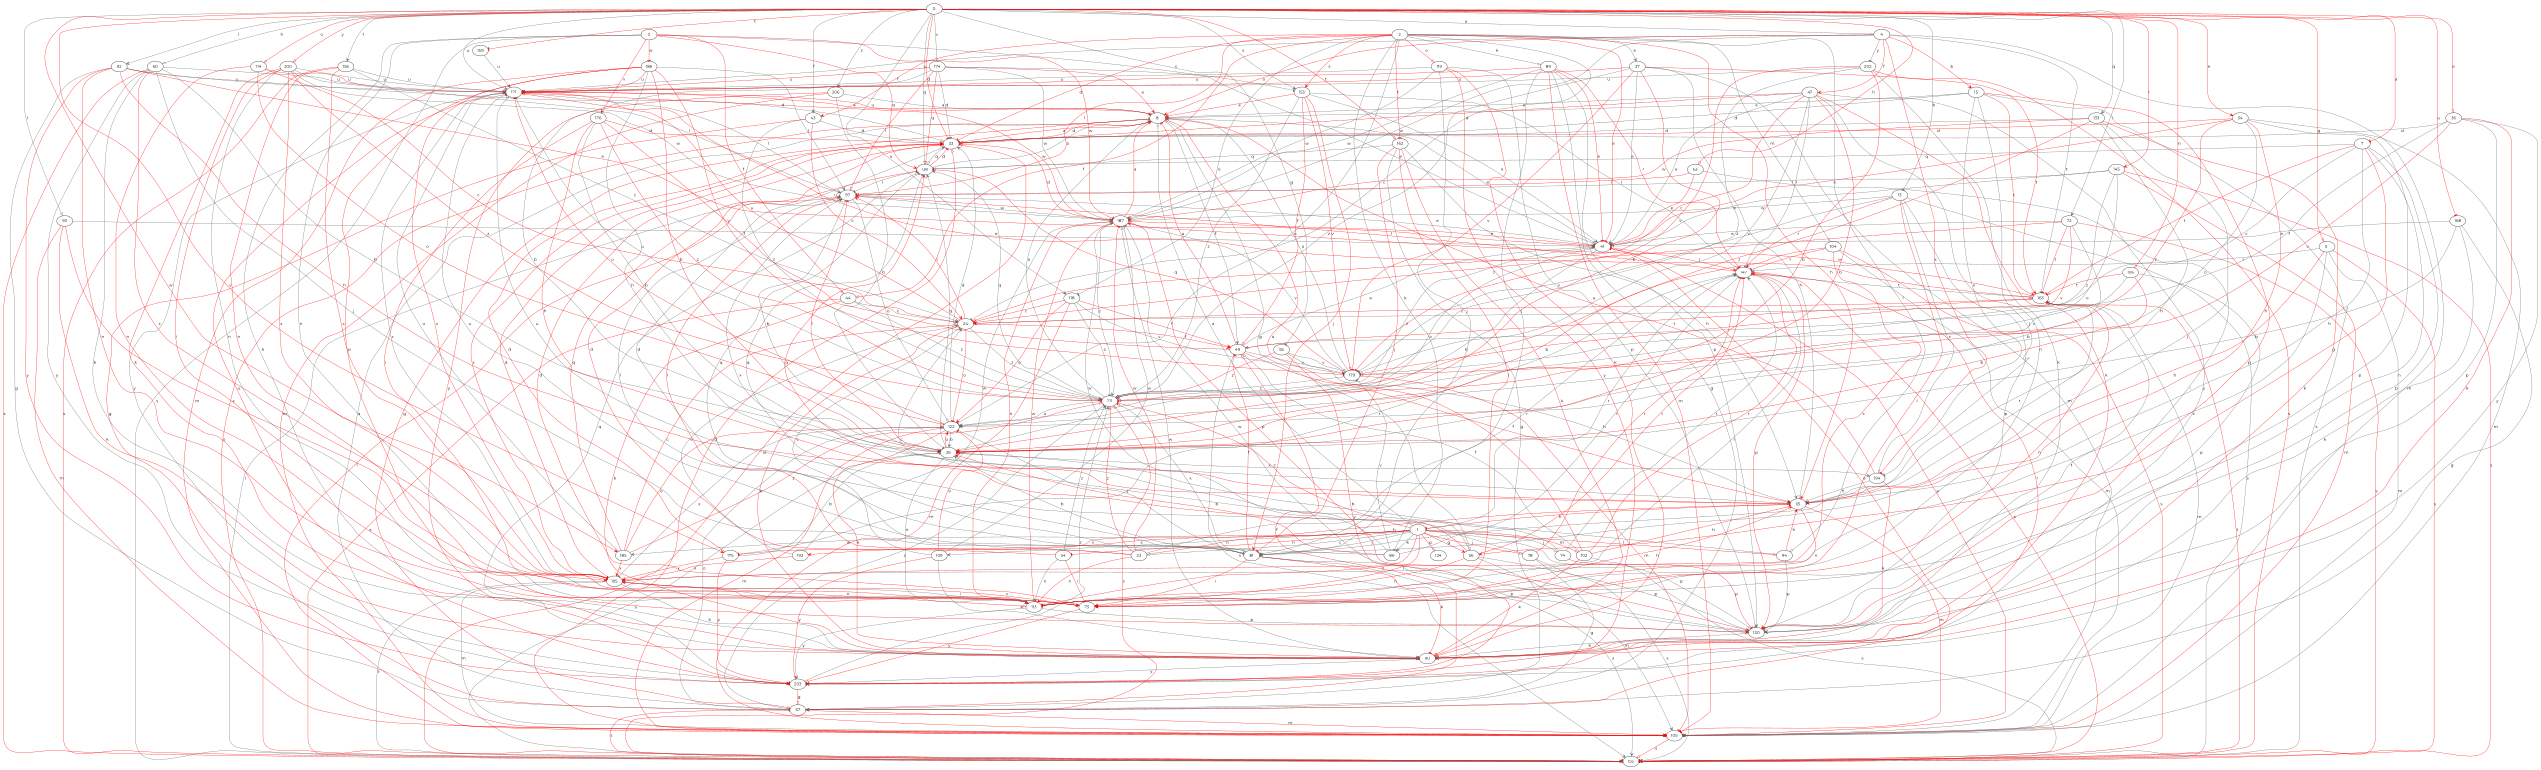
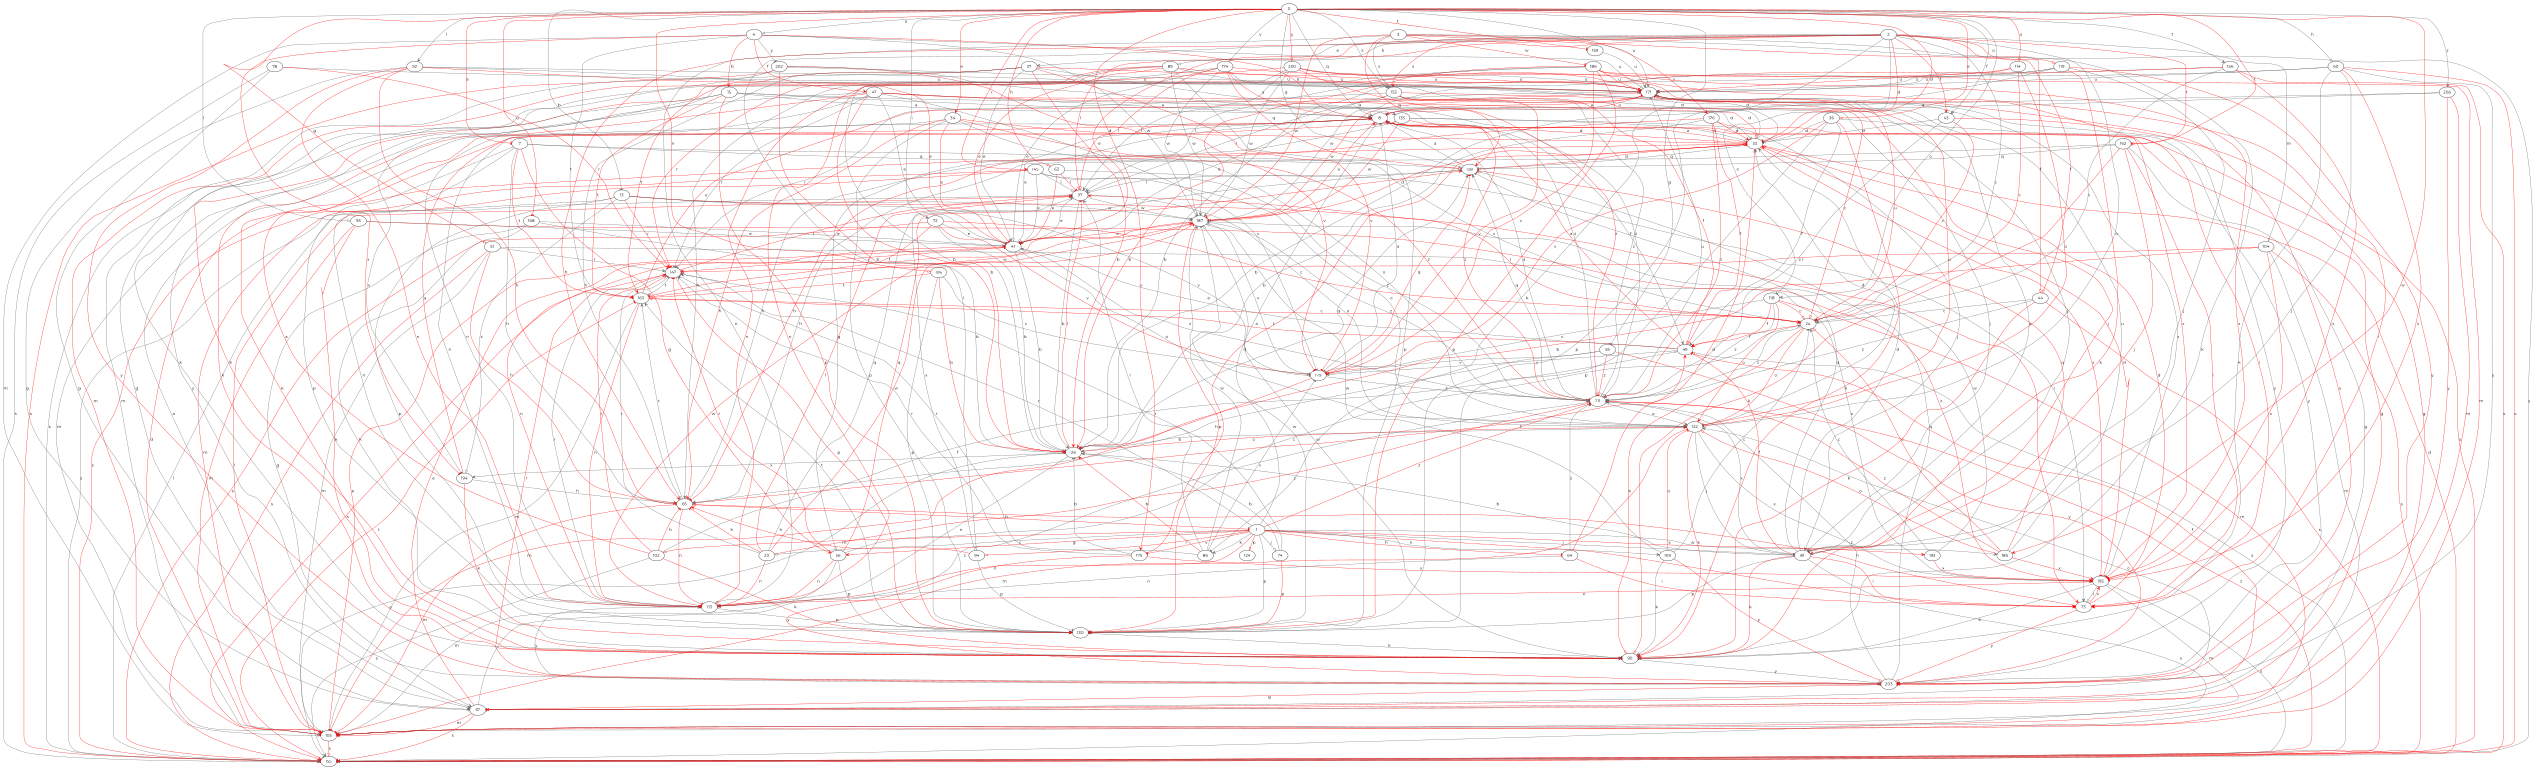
(1231, 105) -> (1358, 105)
(1514, 433) -> (1203, 453)
(1462, 543) -> none
(896, 622) -> (1105, 683)
